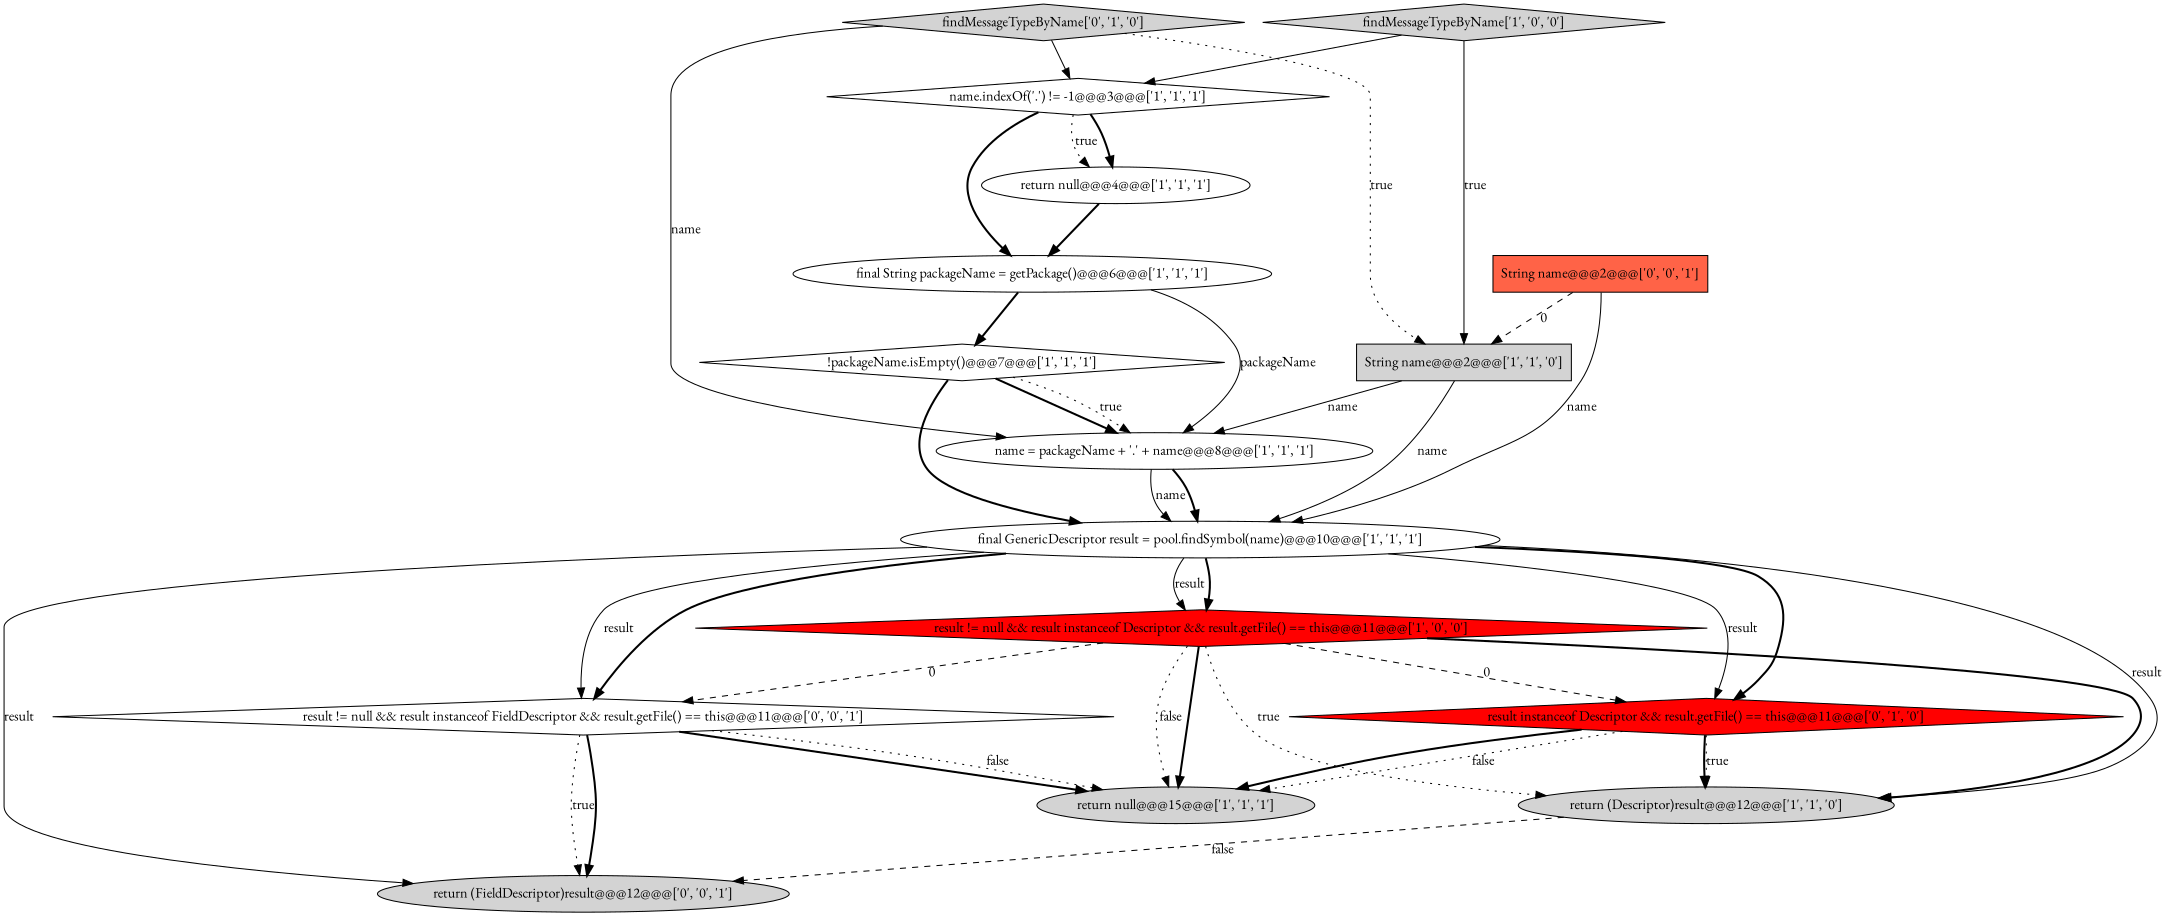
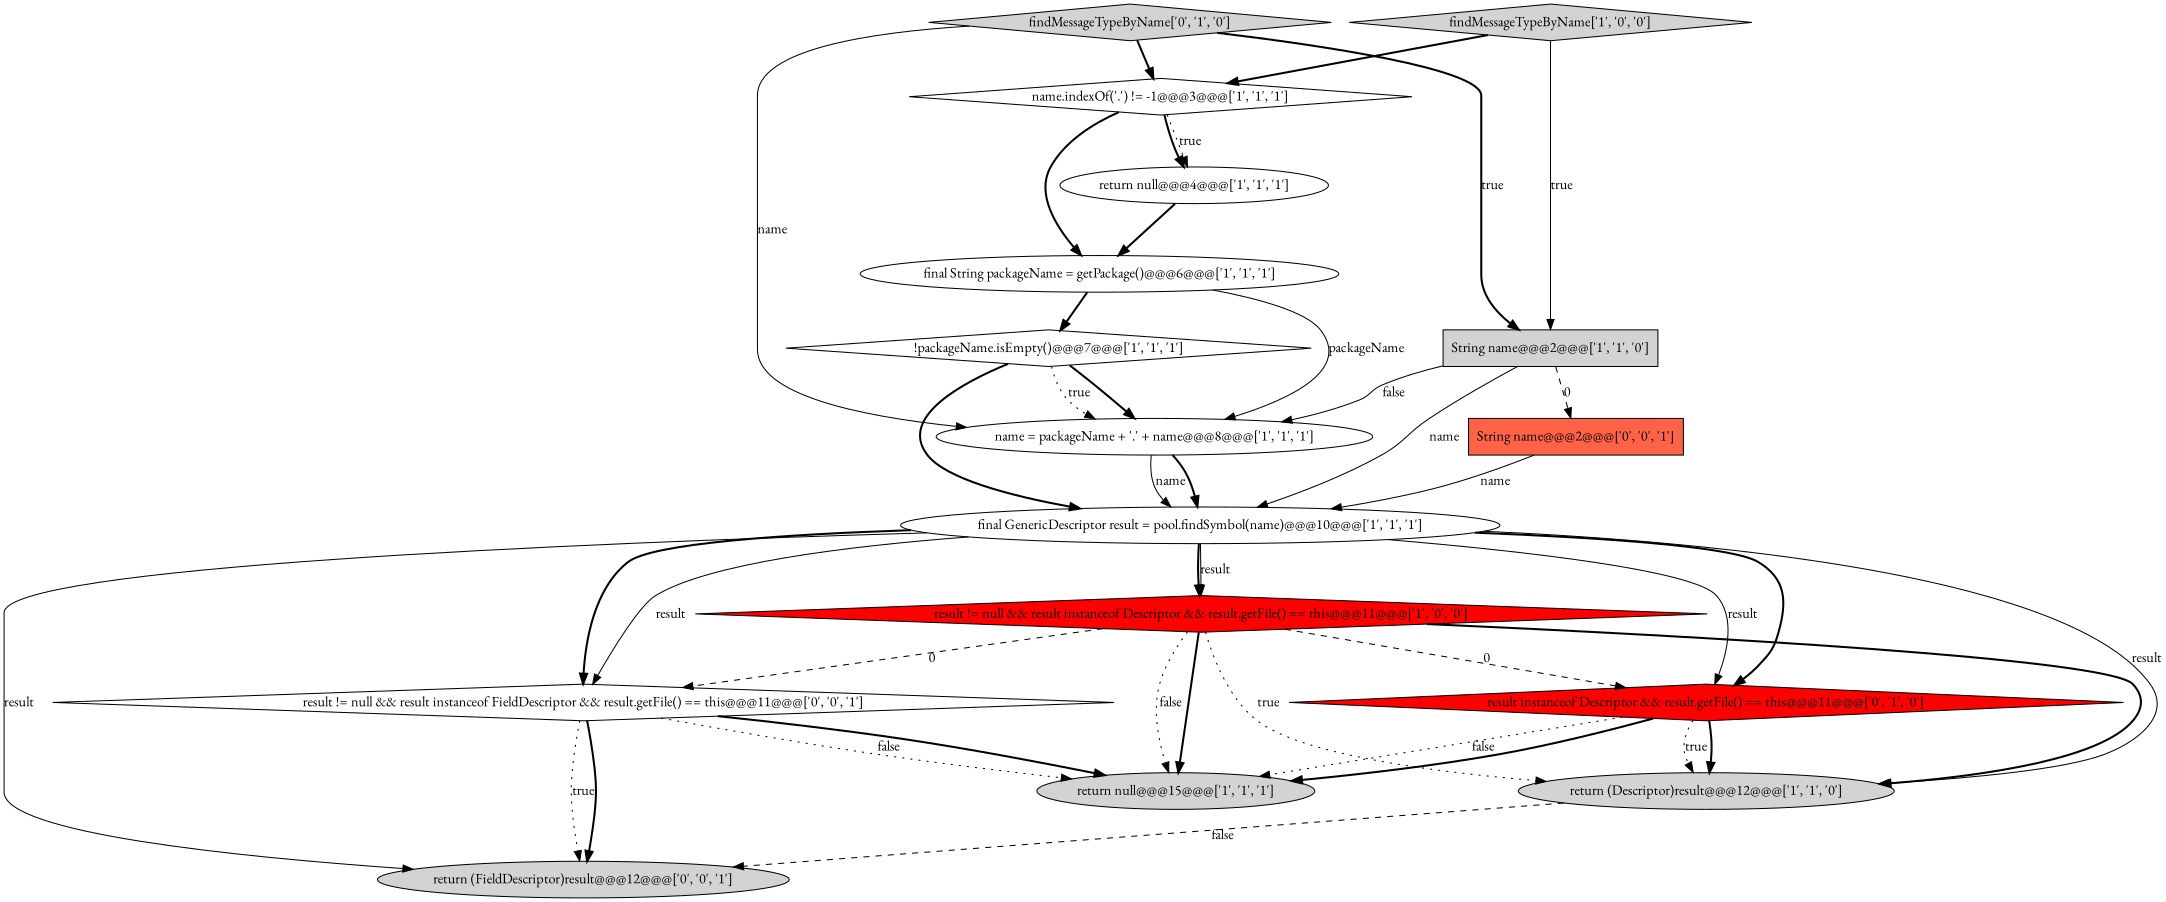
(1058, 55) -> (1143, 55)
(1297, 55) -> (1357, 59)
(1370, 98) -> (1468, 83)
(1537, 315) -> (1562, 388)
(1343, 407) -> (1394, 392)
